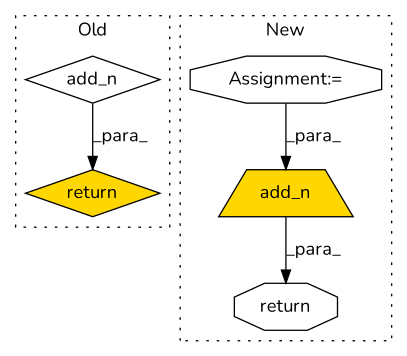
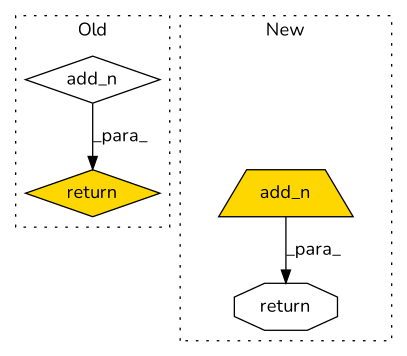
(286, 80) -> none
